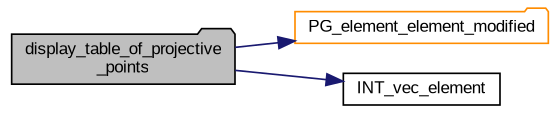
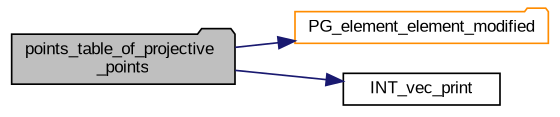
(123, 59) -> (123, 59)
(422, 89) -> (422, 89)
